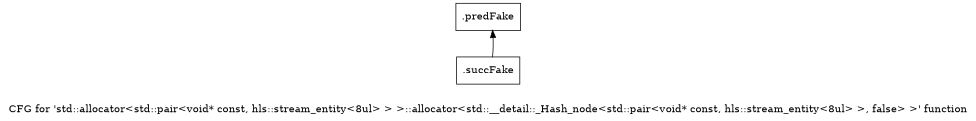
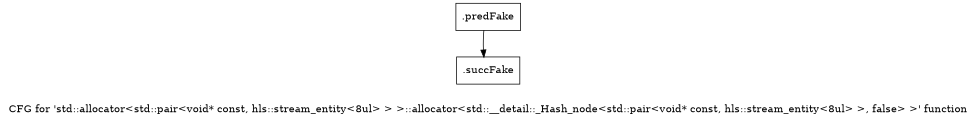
(493, 47) -> (483, 40)
